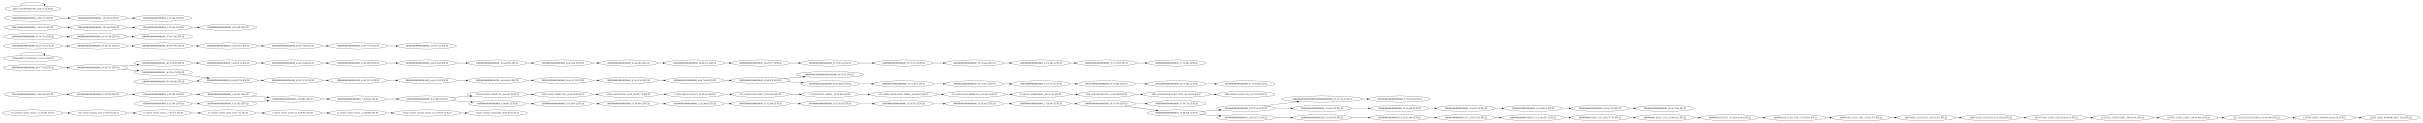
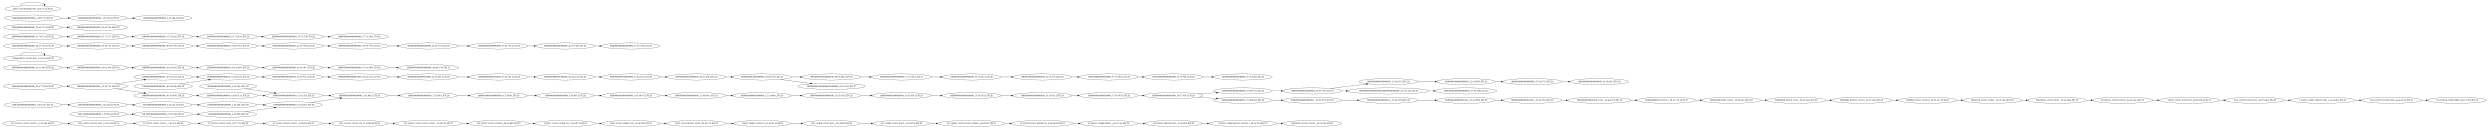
none -> (463, 46)
(260, 63) -> (260, 96)
(761, 63) -> none
(461, 97) -> (531, 123)
none -> (260, 105)
(1566, 108) -> none
(1210, 111) -> (1277, 91)
